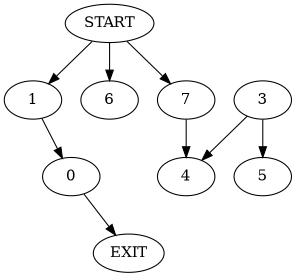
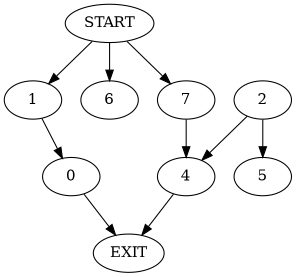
(263, 100) -> (263, 100)
none -> (161, 210)
